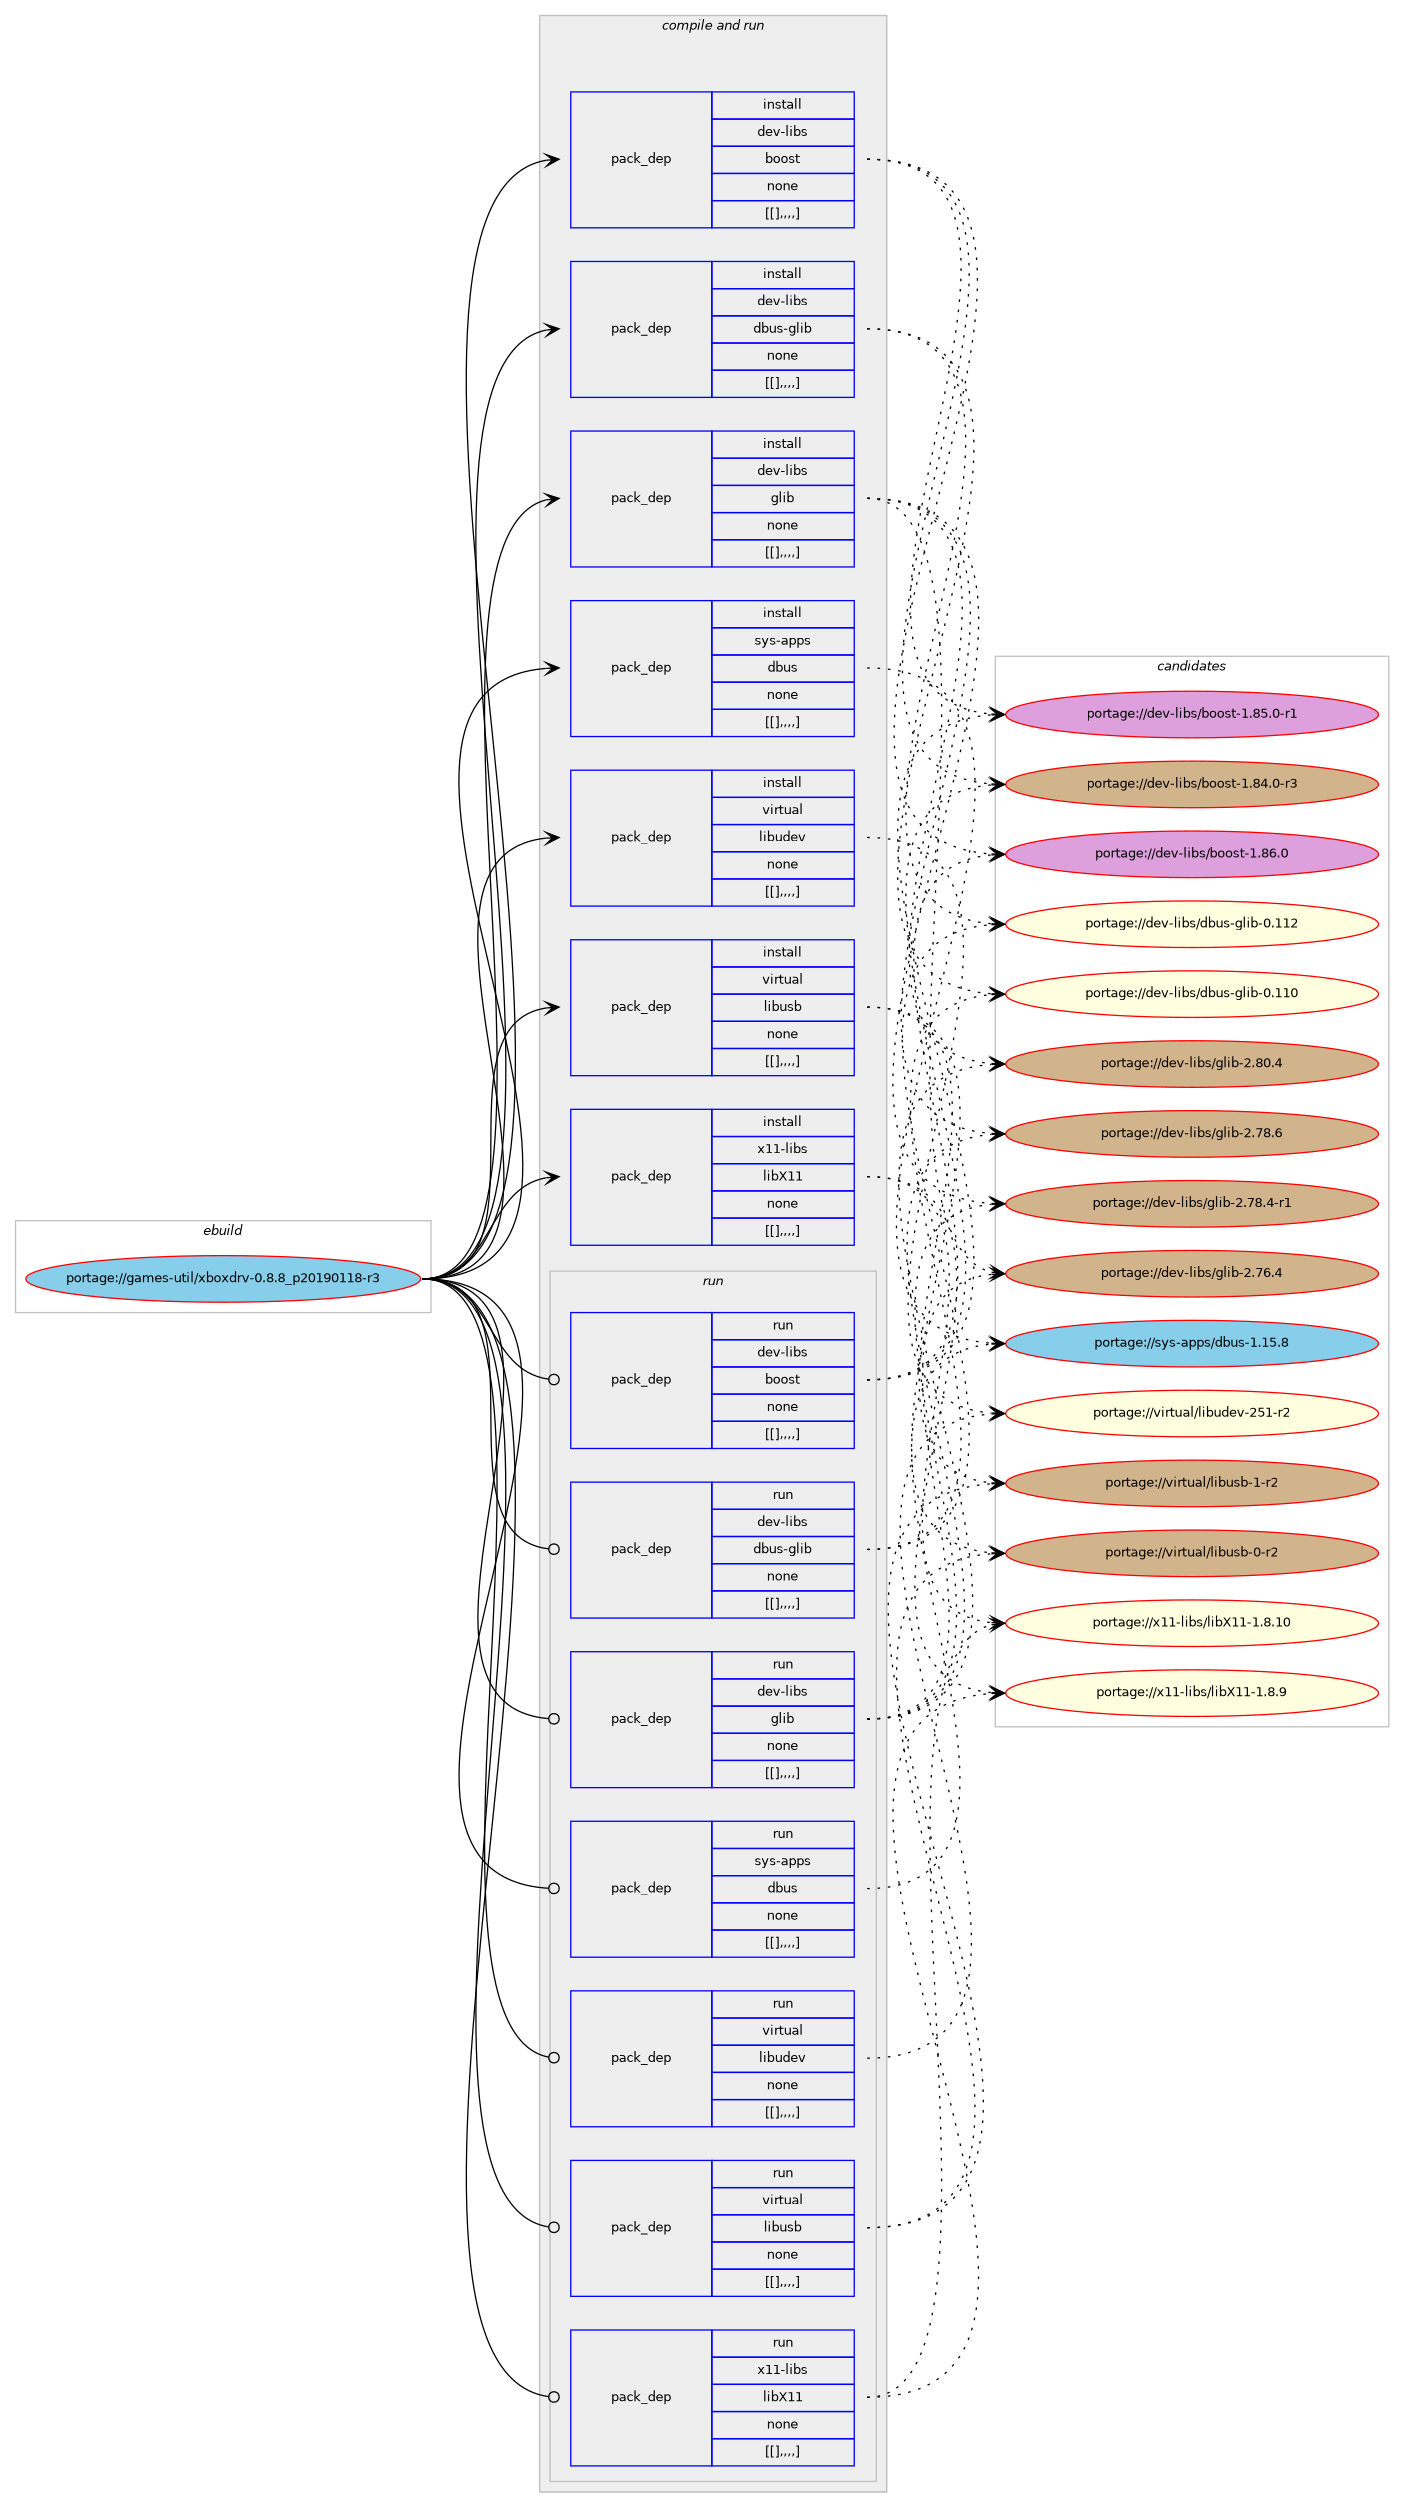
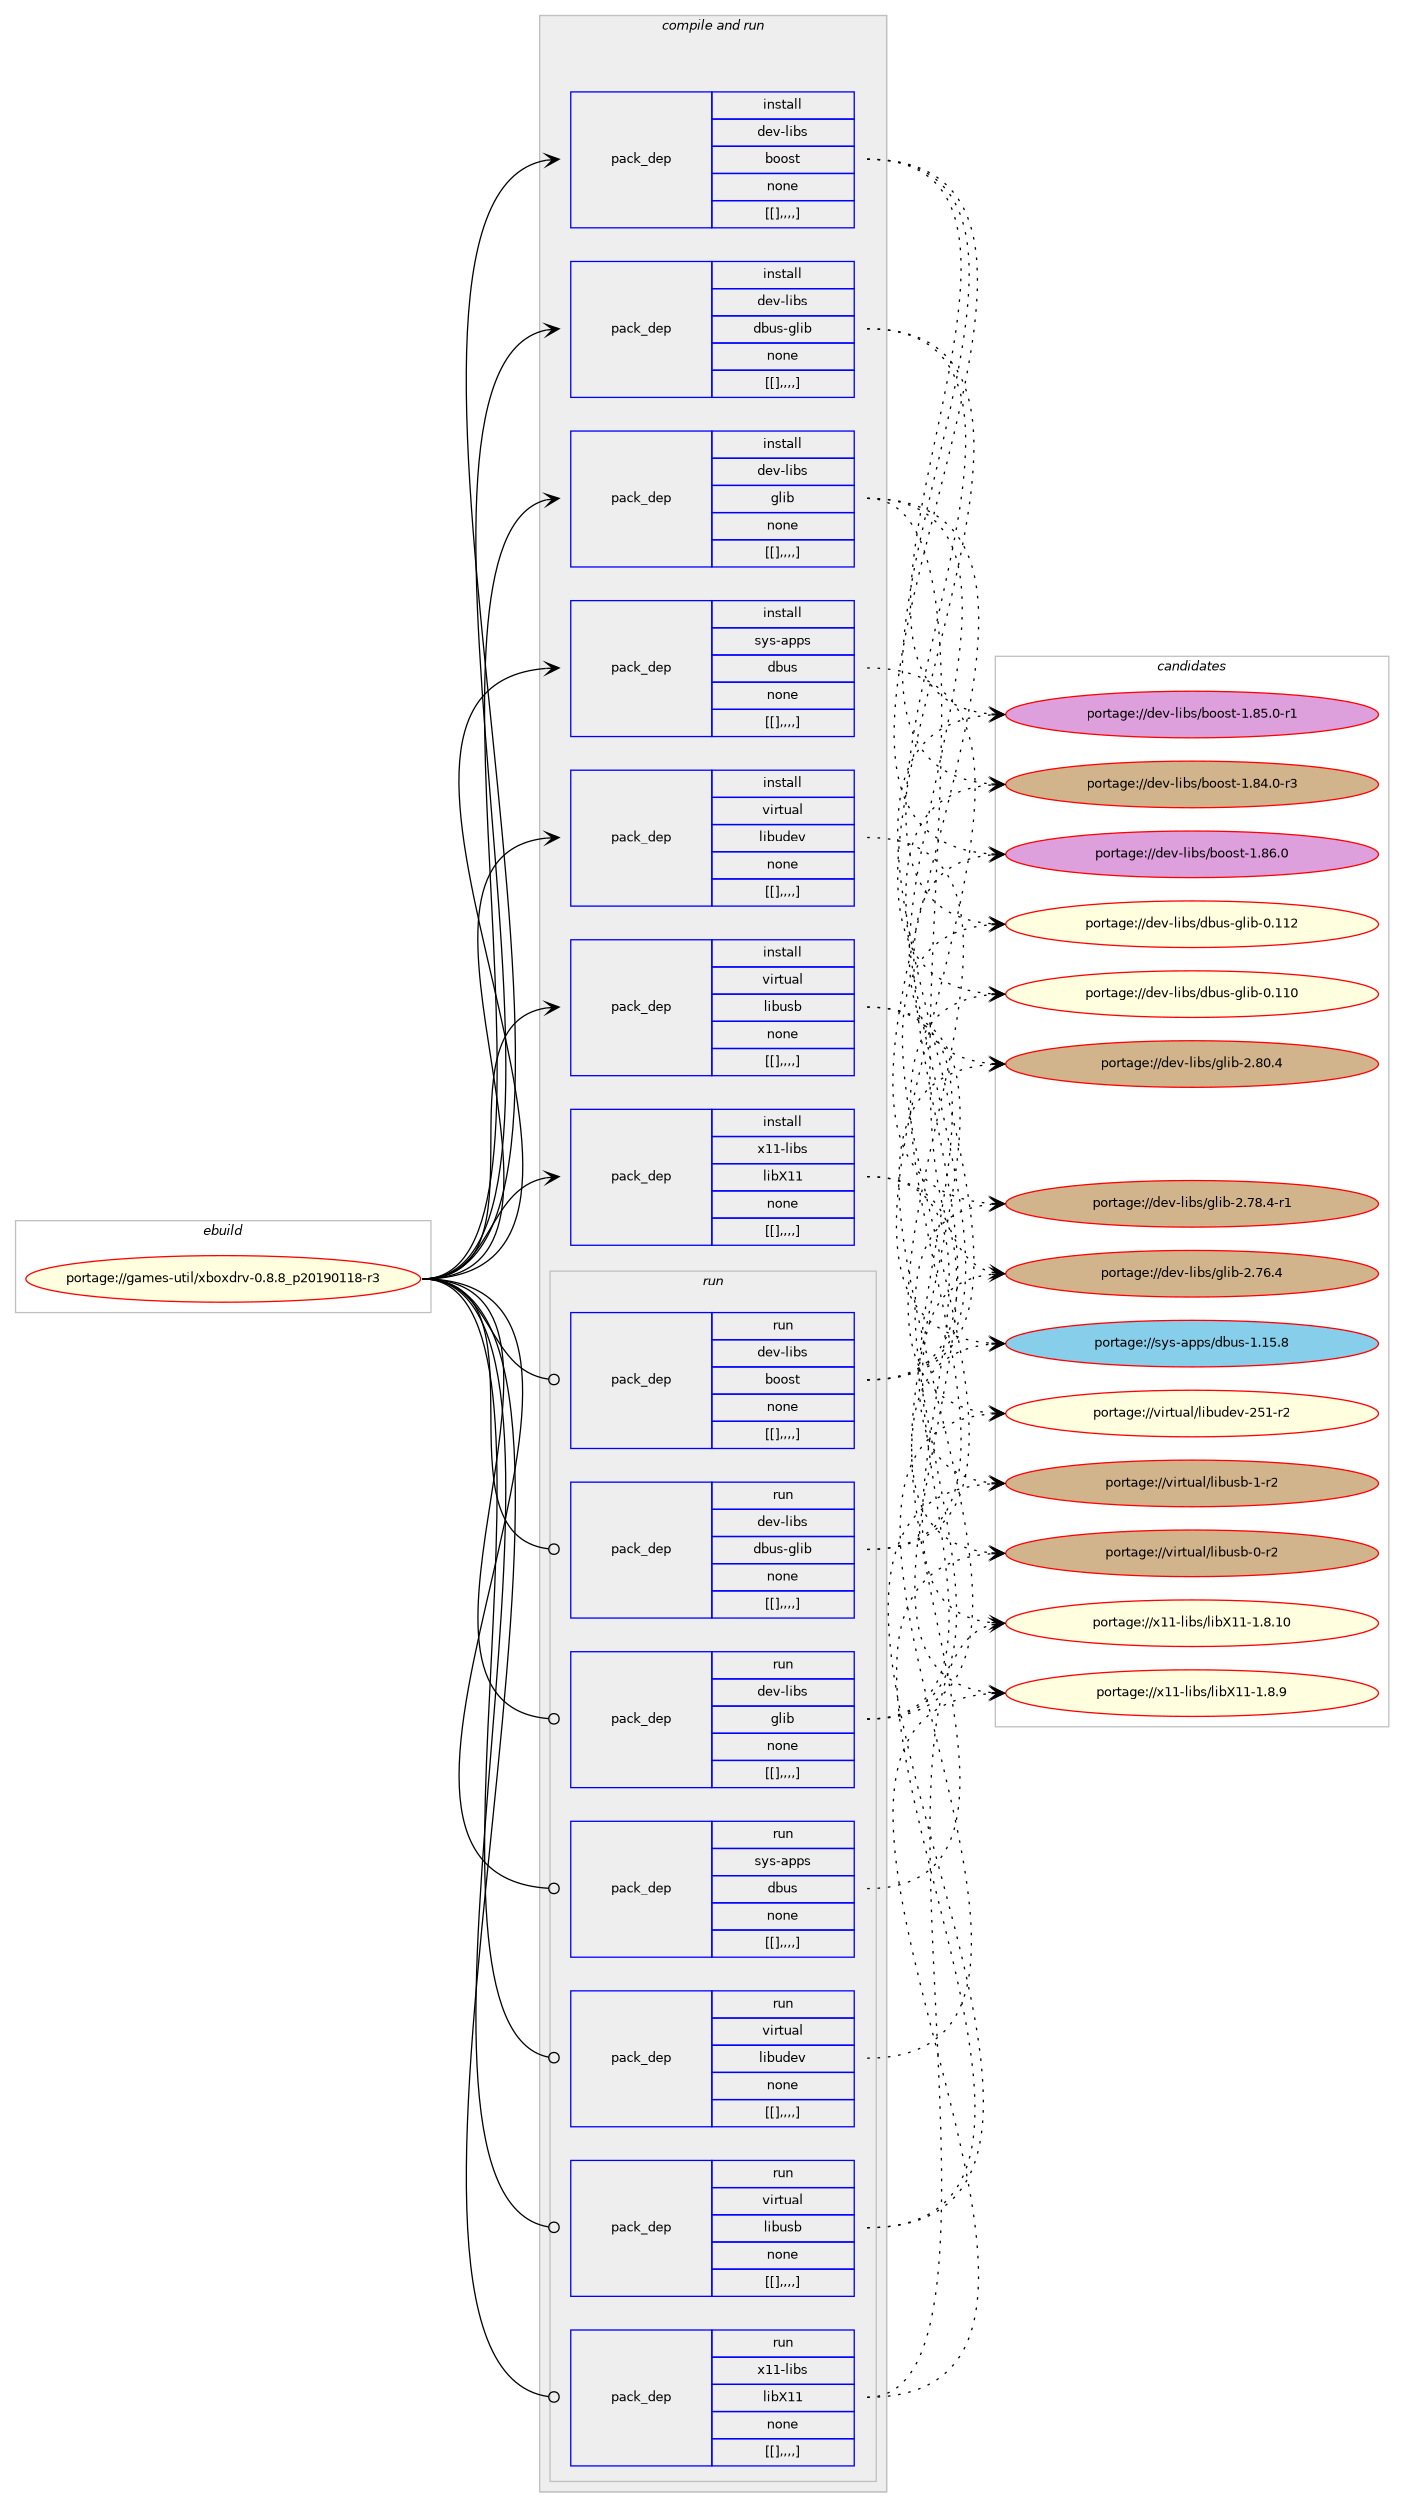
(1192, 1134) -> none
(223, 1279) -> (223, 1279)
